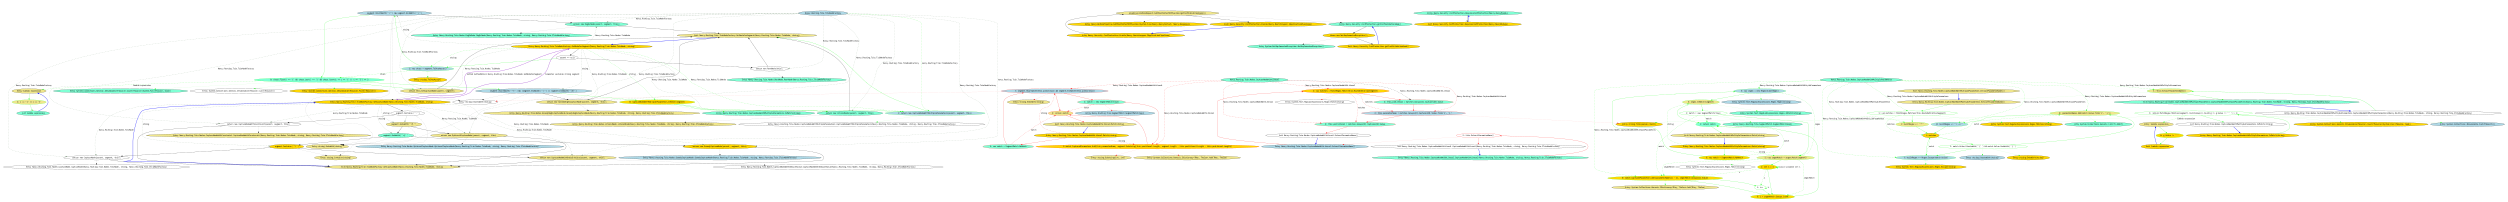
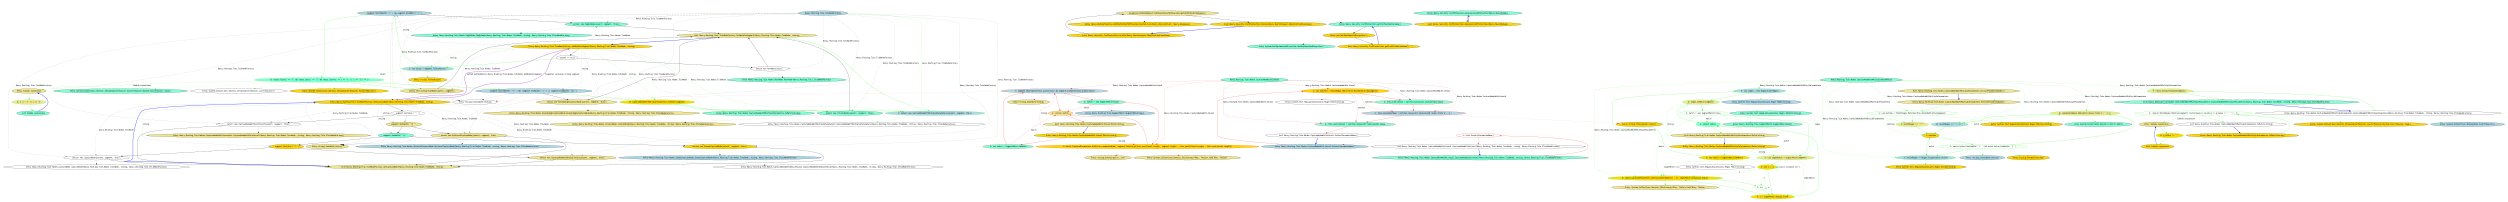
(336, 158) -> none
